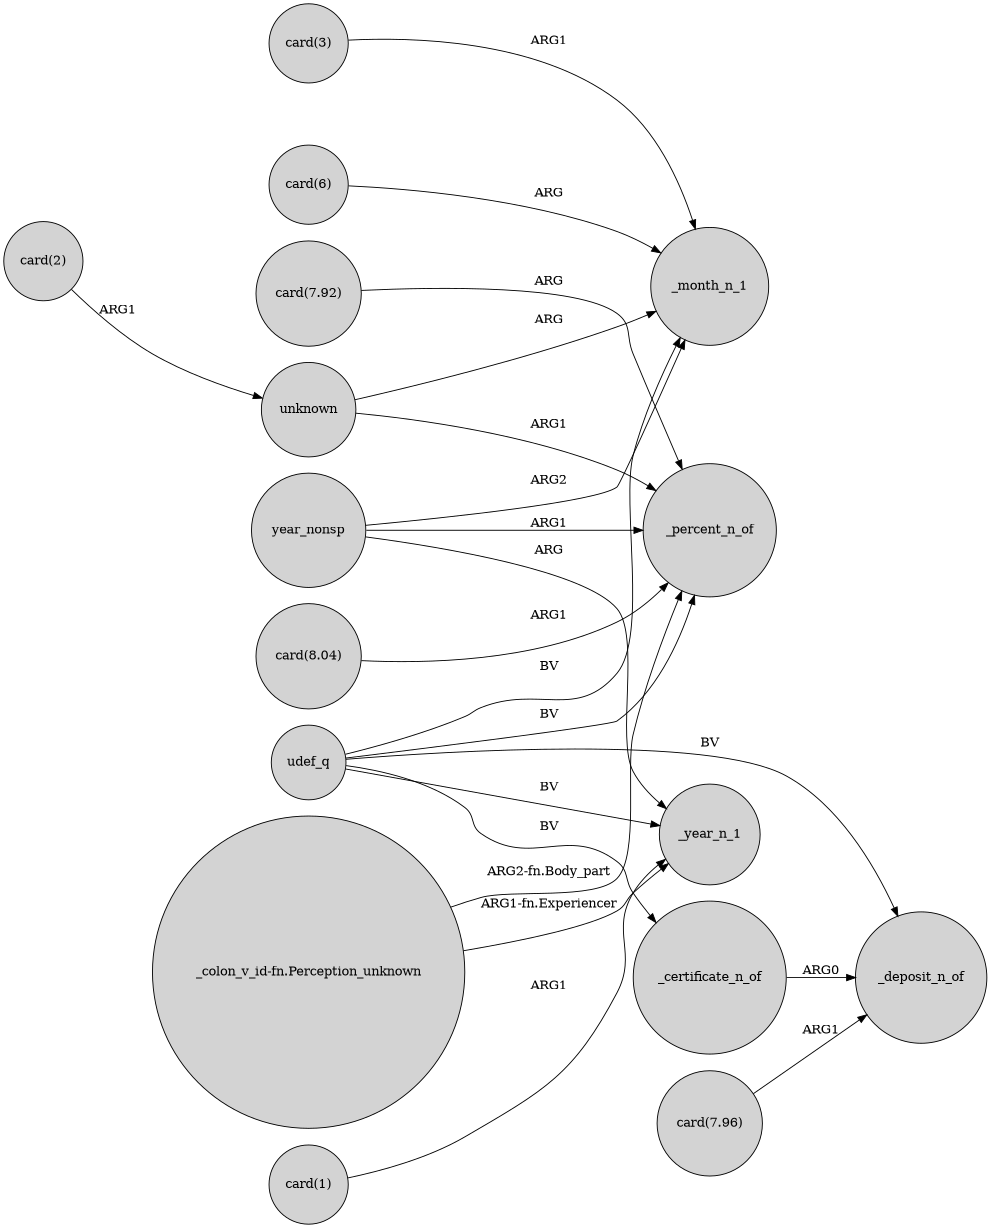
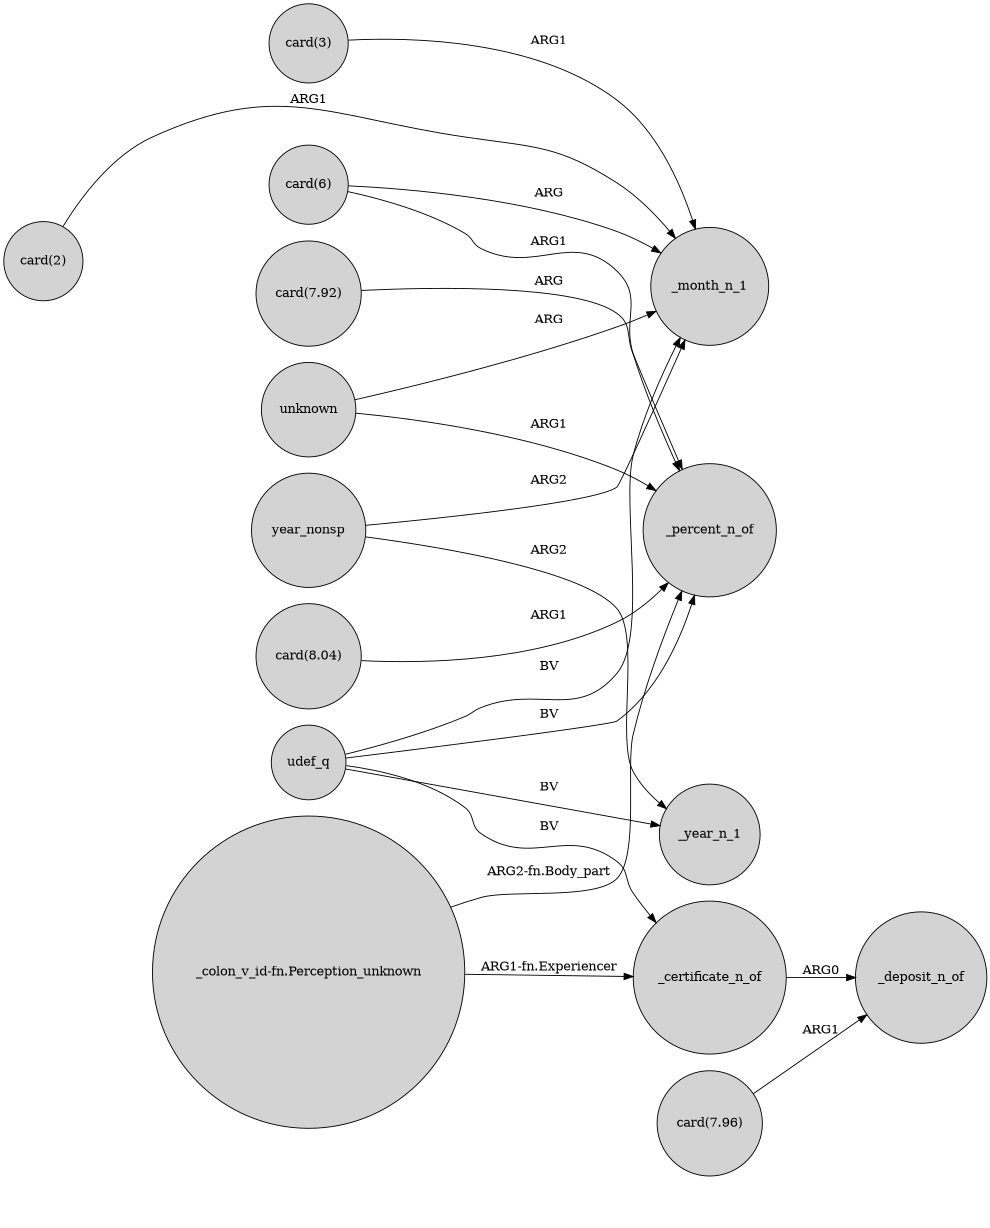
(155, 355) -> (359, 117)
(500, 530) -> (579, 253)
(549, 551) -> (549, 551)
(654, 751) -> none
(571, 928) -> (545, 975)
(309, 1185) -> none
